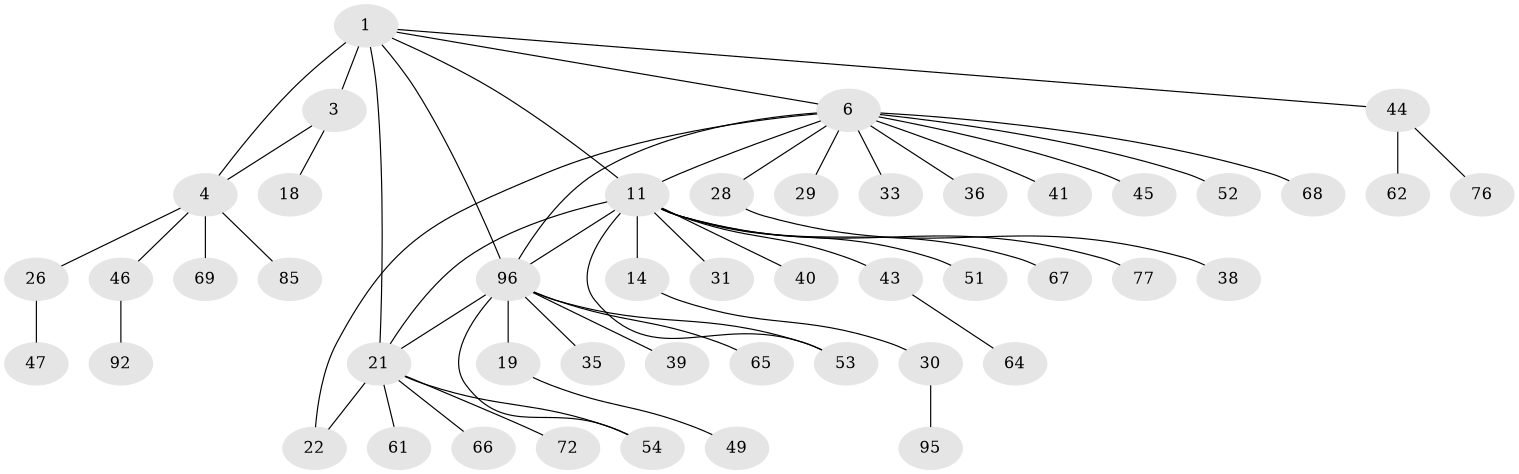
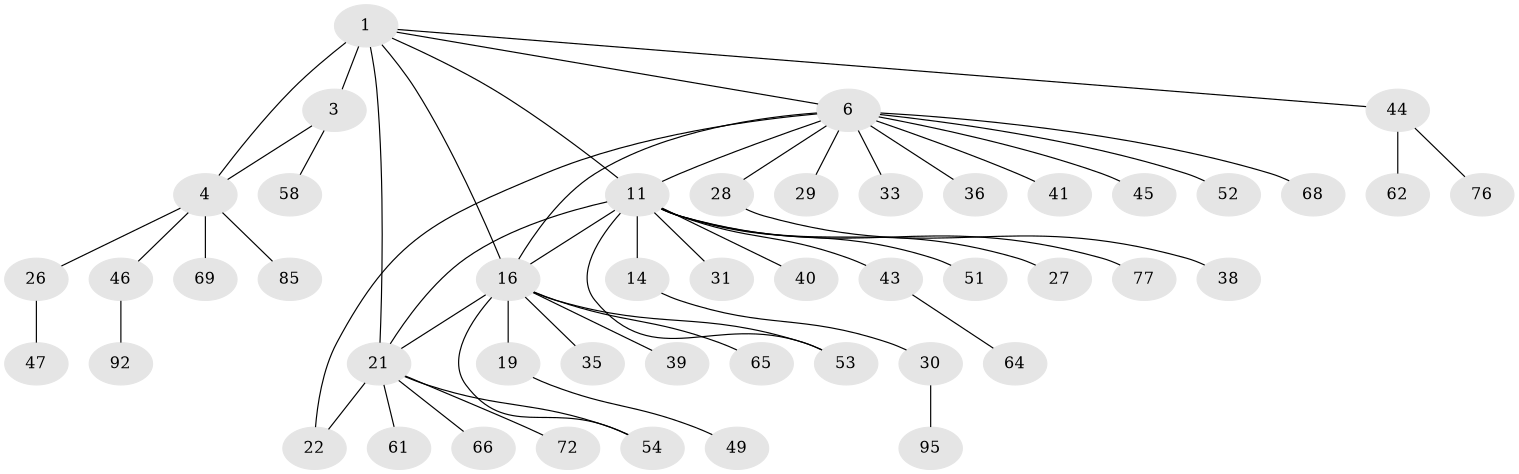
(290, 195) -> (290, 195)
(508, 279) -> (508, 279)
(1060, 279) -> (1060, 279)
